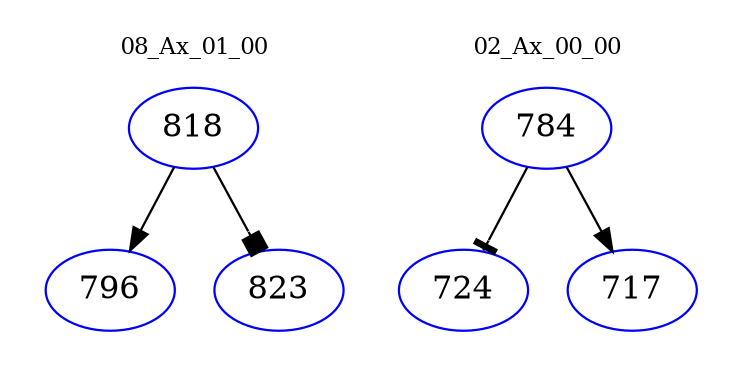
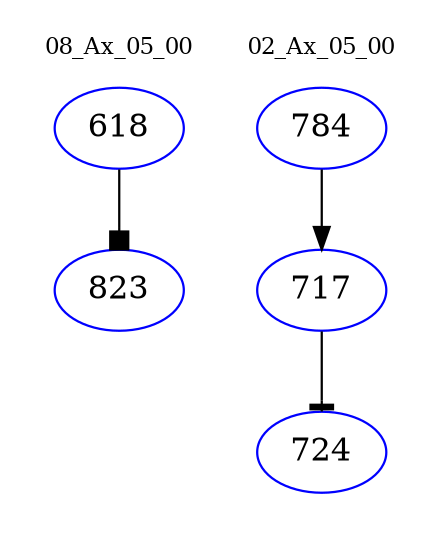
(195, 48) -> (119, 48)
(548, 48) -> (322, 48)
(194, 128) -> (119, 128)
(508, 204) -> (322, 366)
(110, 290) -> none
